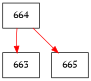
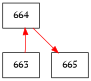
(17, 37) -> (26, 44)
